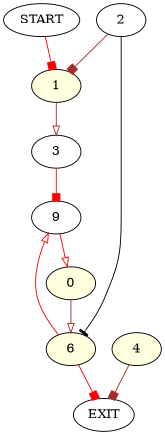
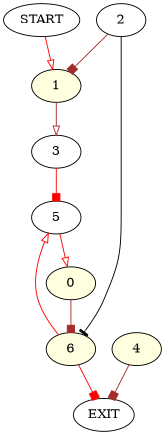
(48, 48) -> (48, 48)
(56, 218) -> (56, 218)
(71, 312) -> (71, 312)
